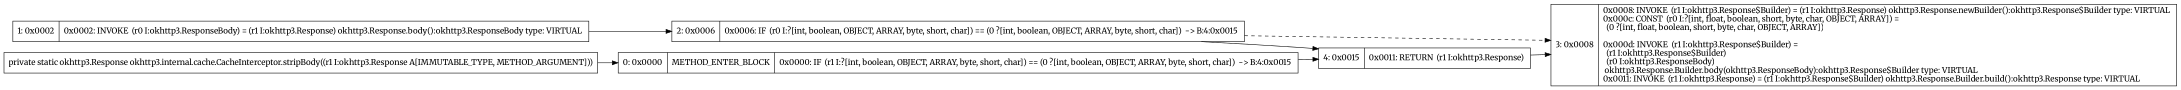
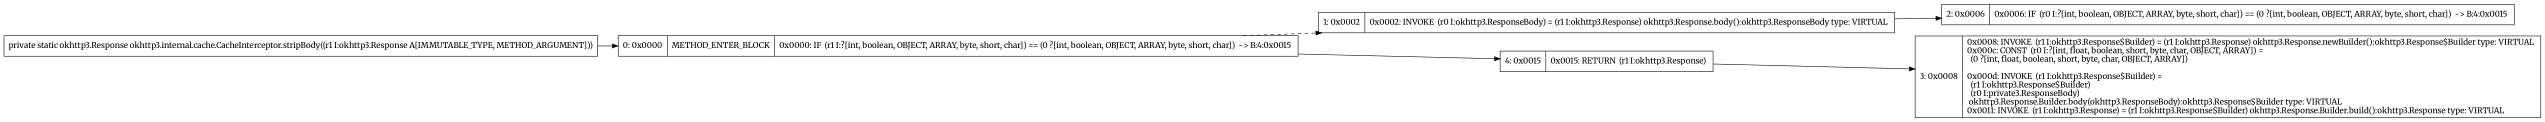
none -> (1279, 34)
(1395, 38) -> none
(1257, 45) -> none
(1447, 58) -> (1629, 61)
(1659, 62) -> (2024, 94)
